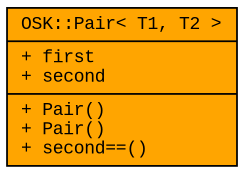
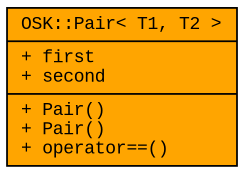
(85, 148) -> (96, 148)
